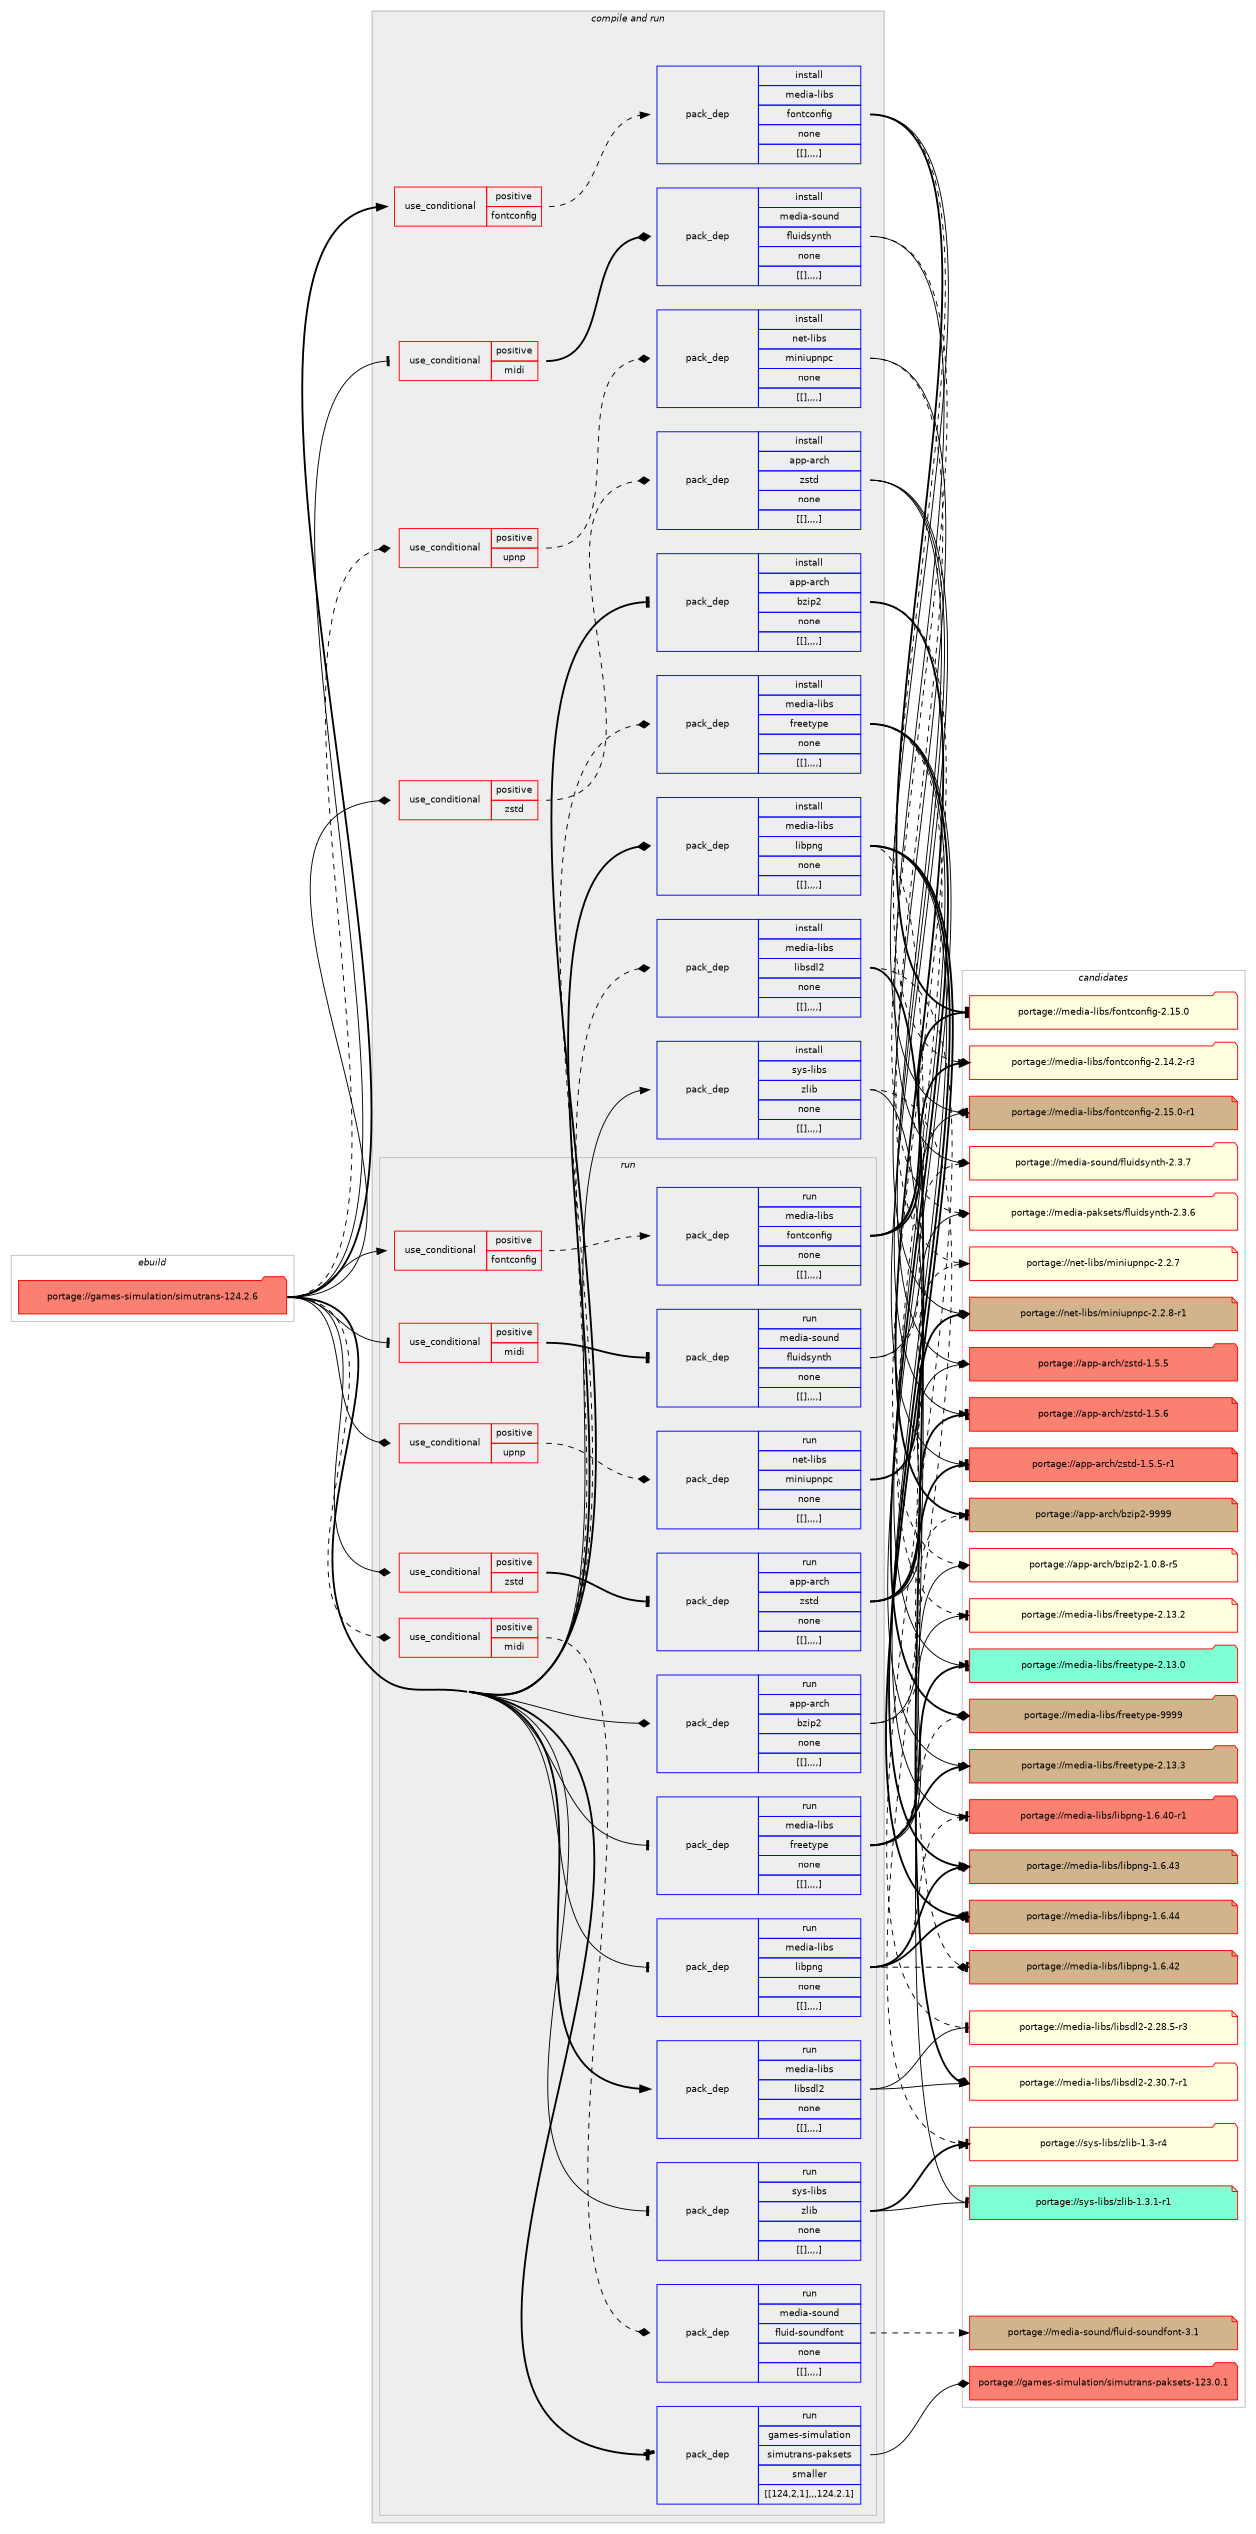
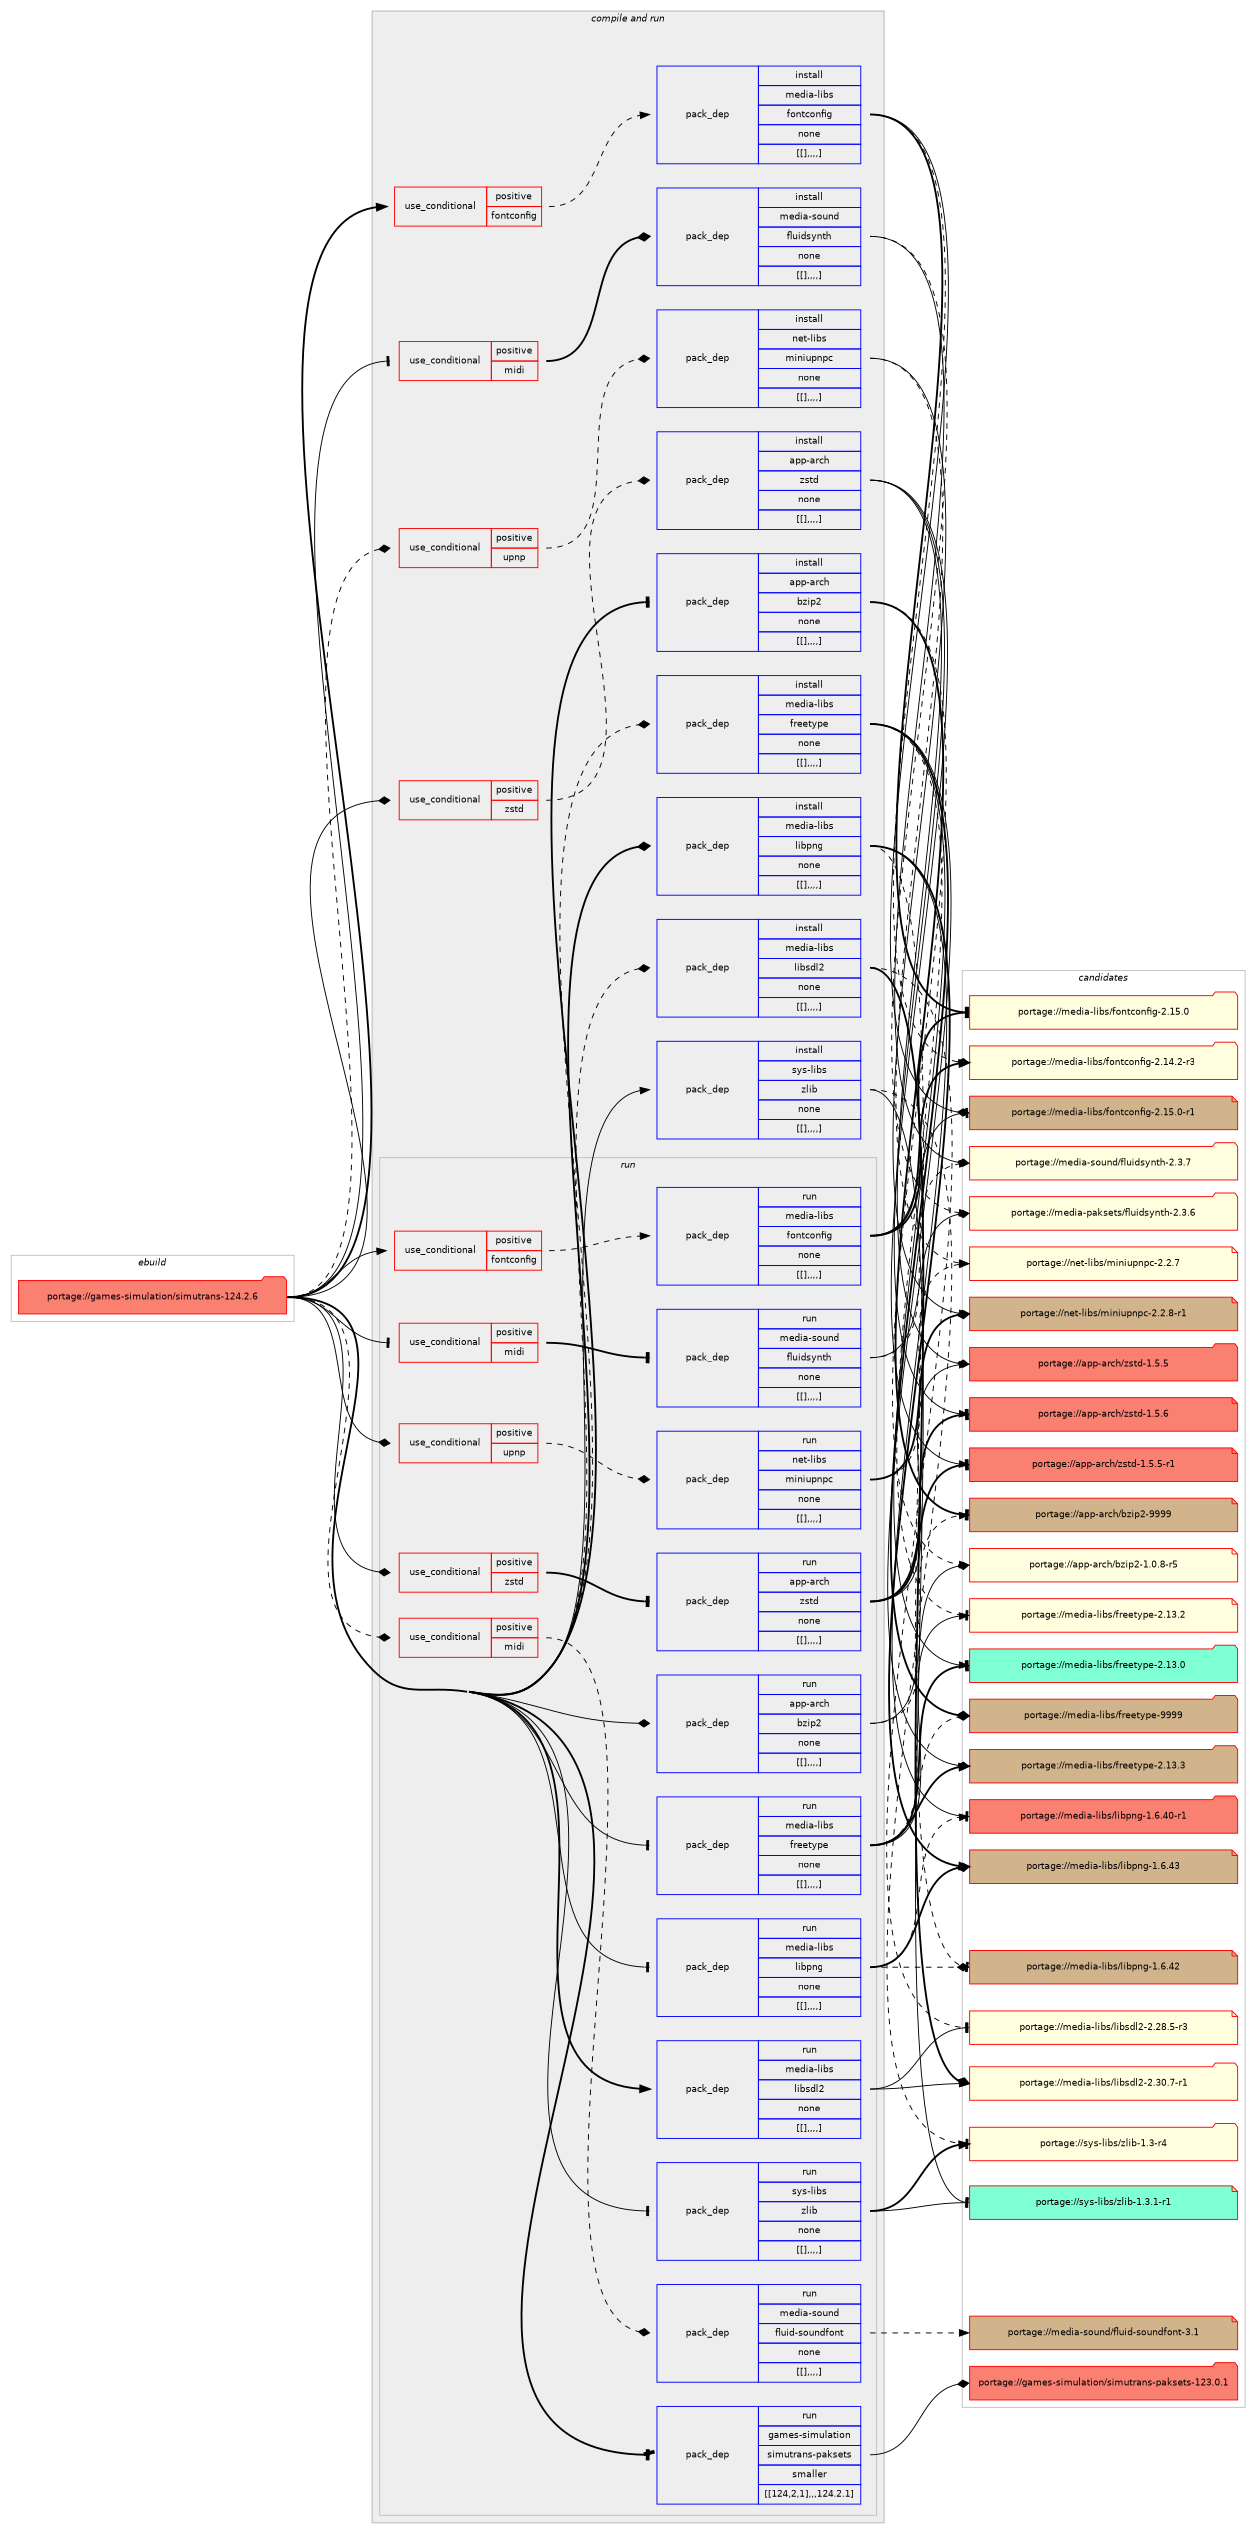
(1104, 1917) -> none
